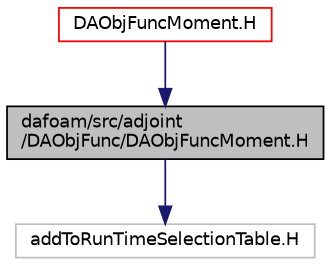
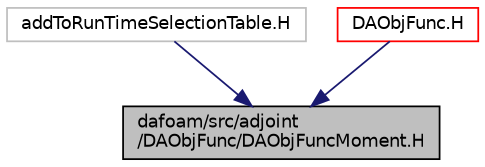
(165, 25) -> (408, 25)
(165, 183) -> (206, 68)
